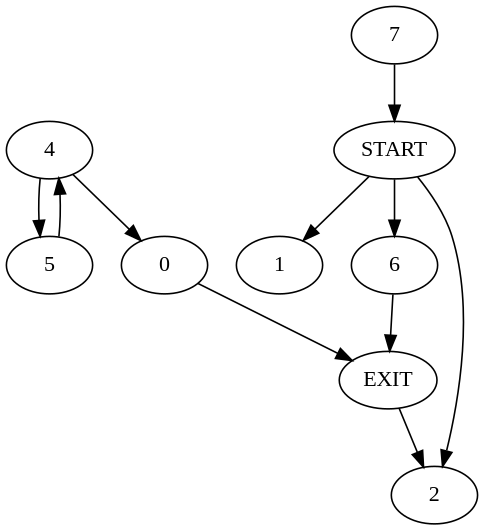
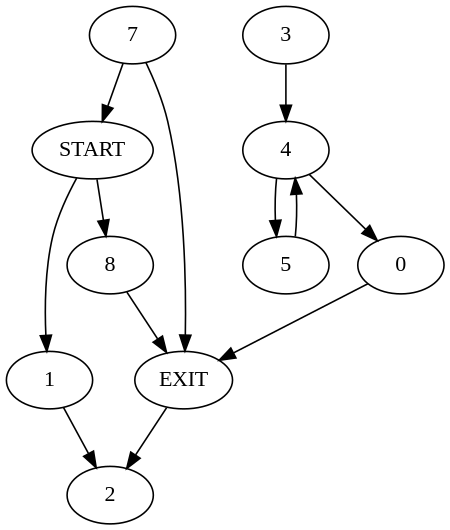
none -> (286, 35)
none -> (180, 196)
(395, 265) -> (110, 265)
(463, 309) -> (76, 430)
